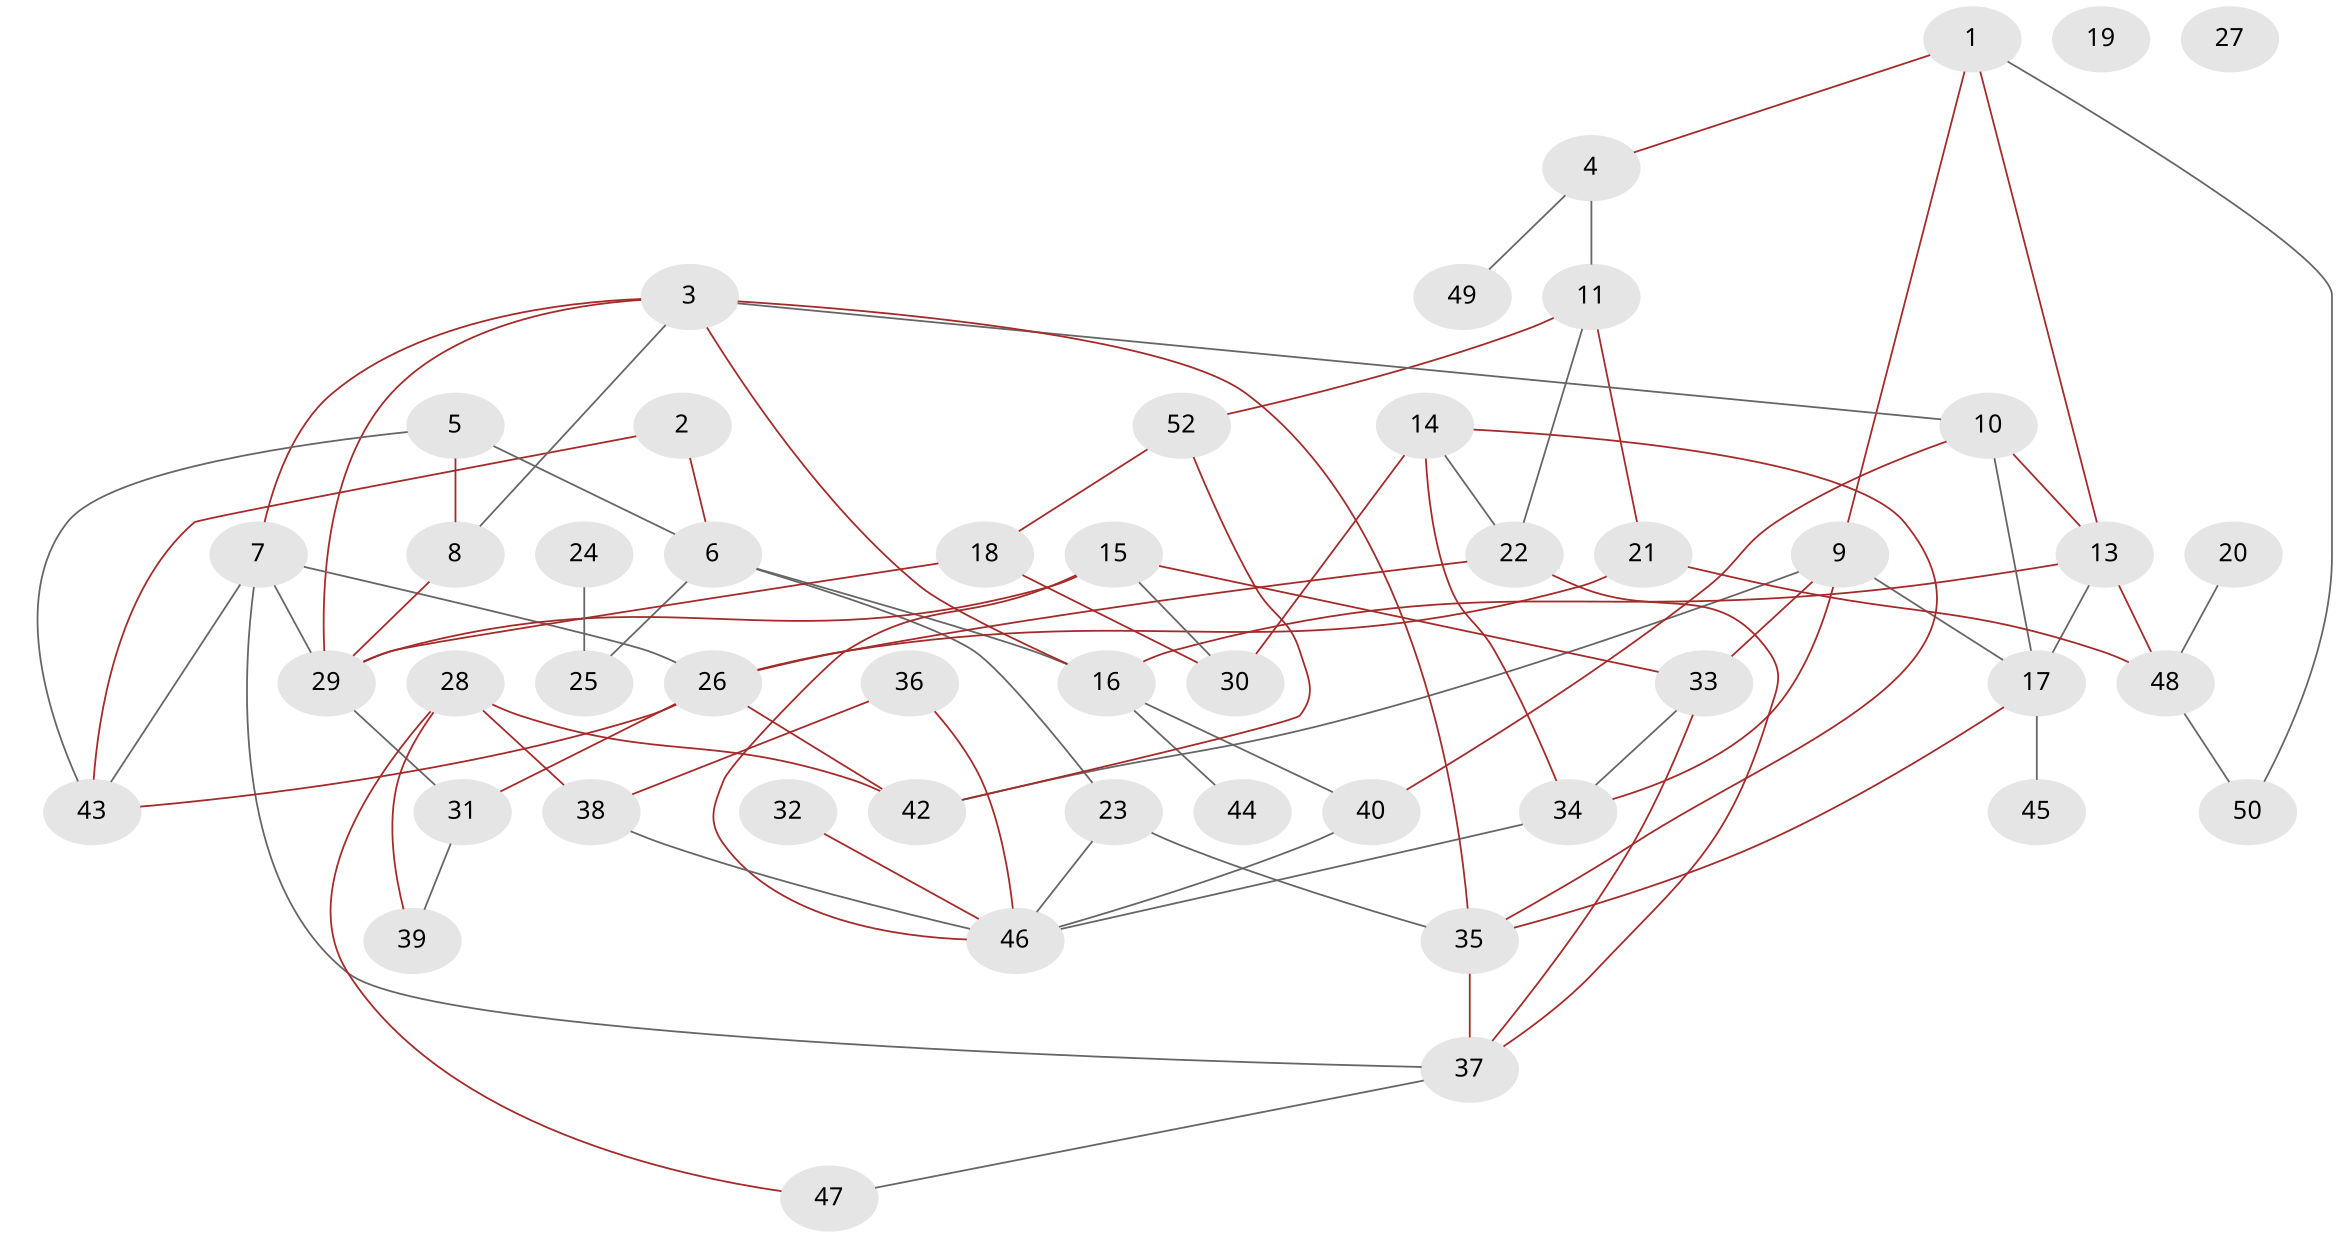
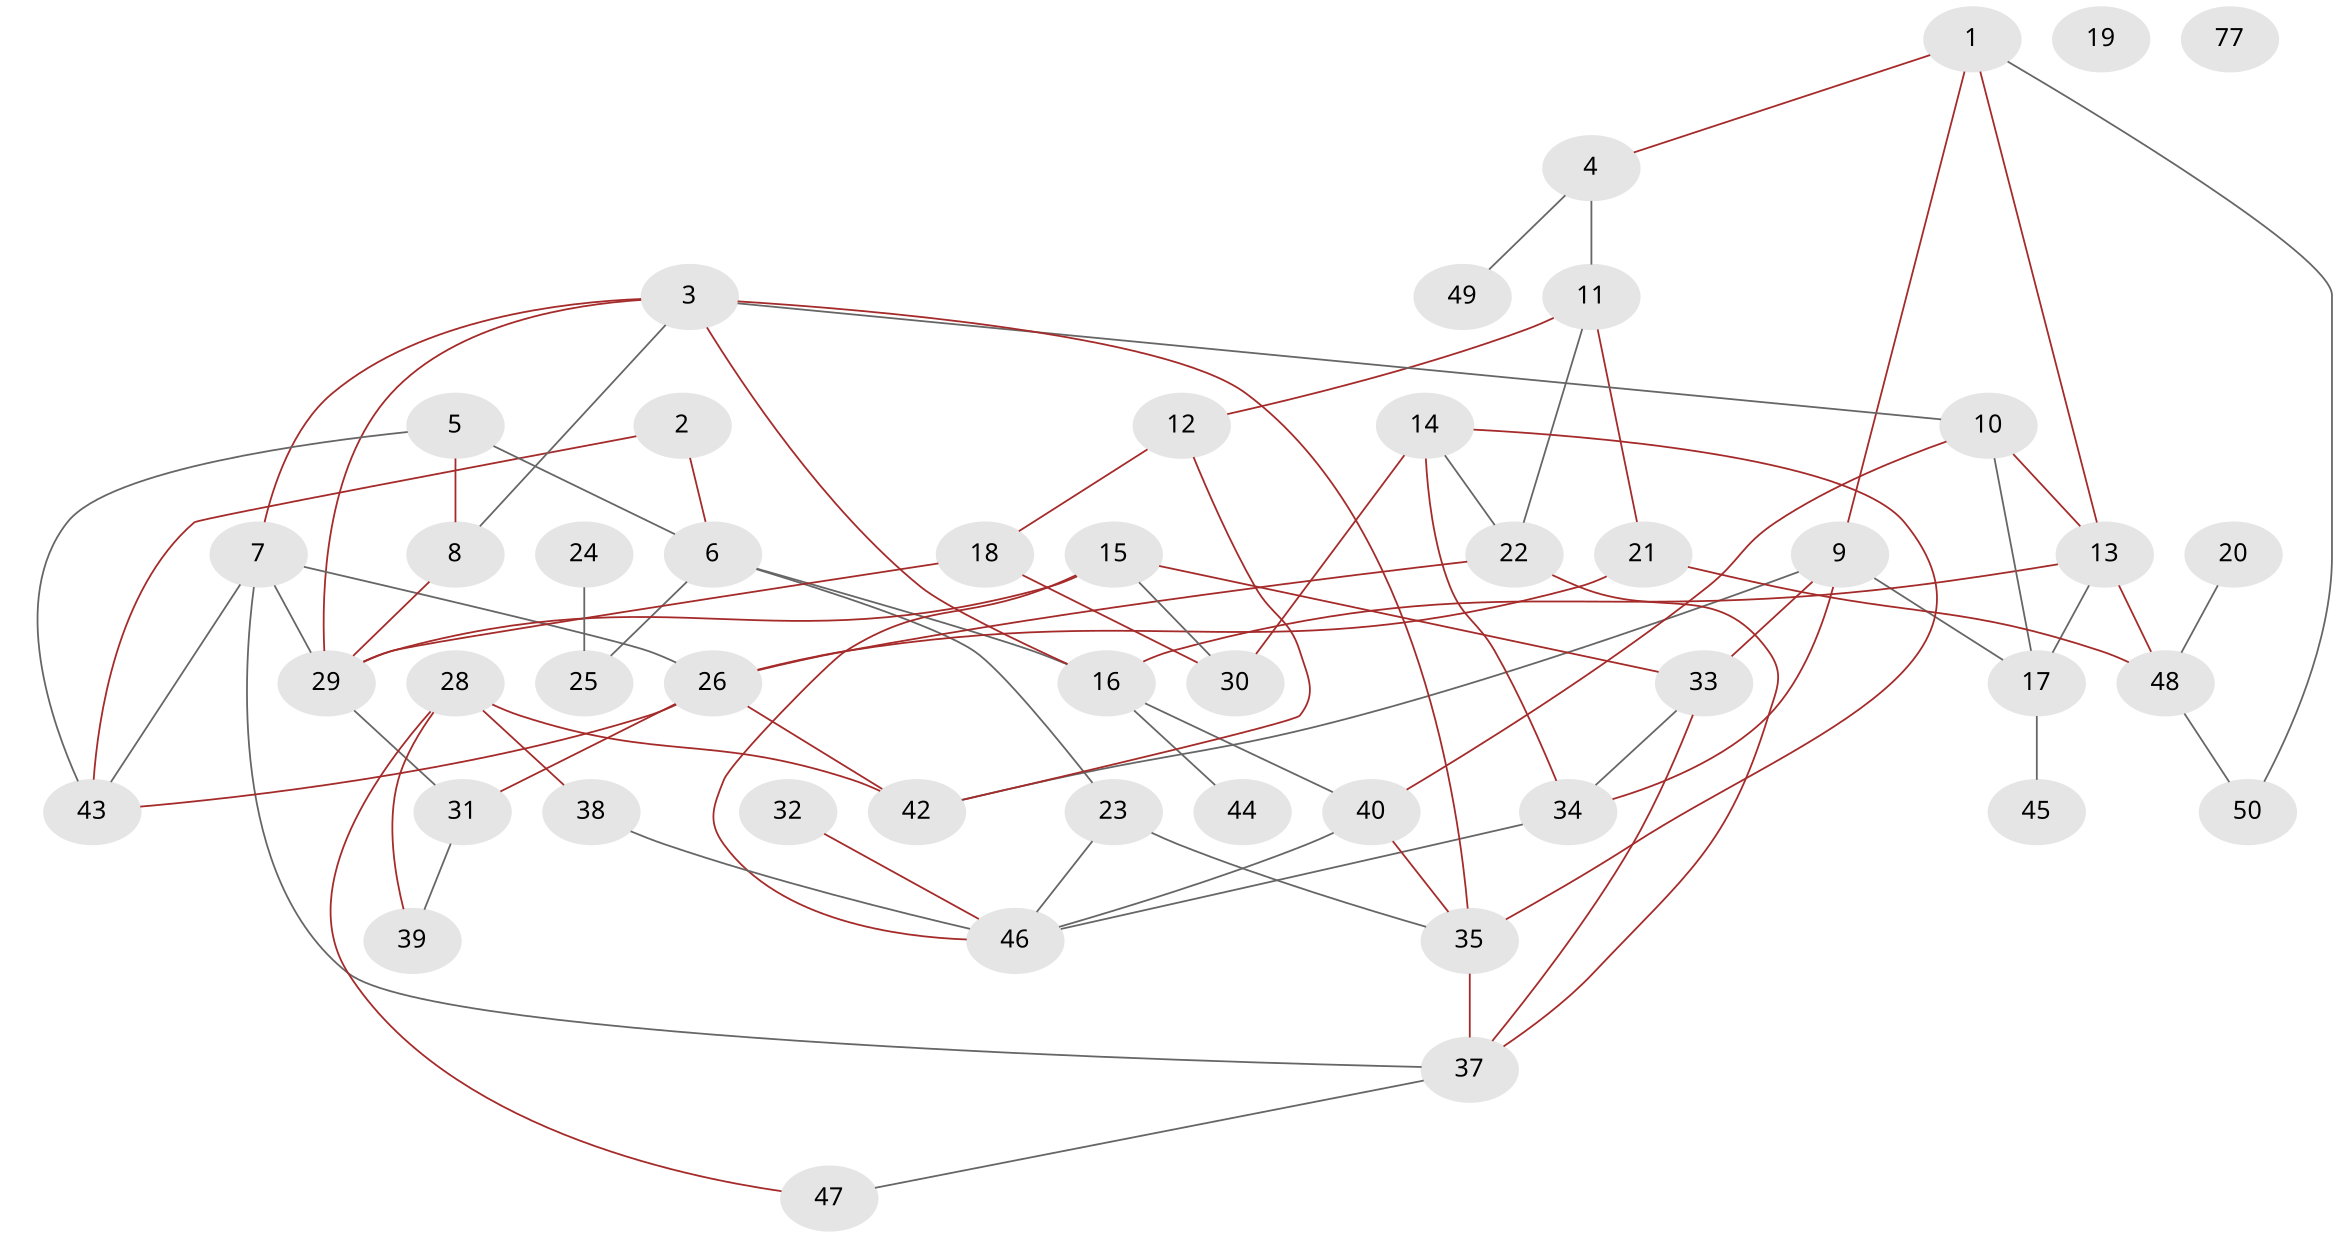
(2230, 39) -> (2230, 39)
(1182, 426) -> (1182, 426)
(910, 683) -> none
(1769, 840) -> (1421, 877)
